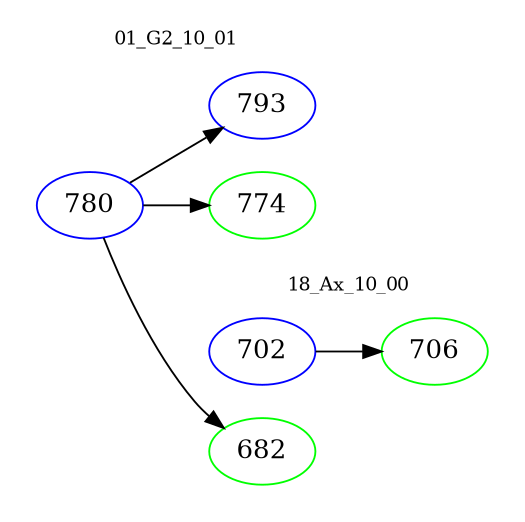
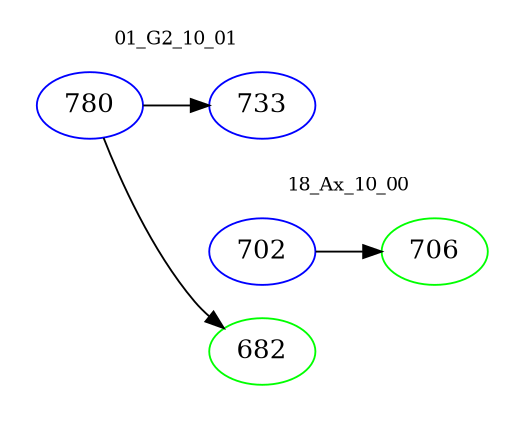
(262, 105) -> (262, 105)
(262, 205) -> none
